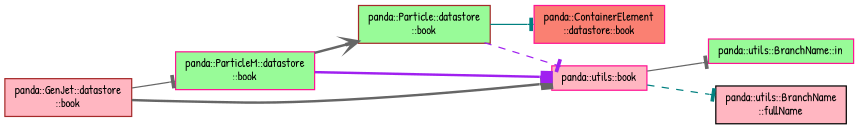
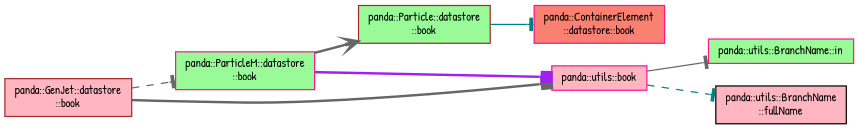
(520, 54) -> none
(151, 85) -> (151, 85)
